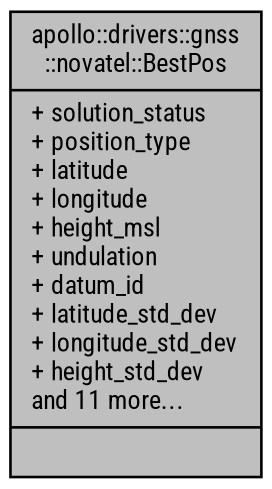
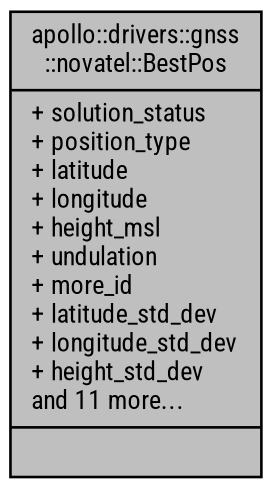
(89, 286) -> (84, 286)
